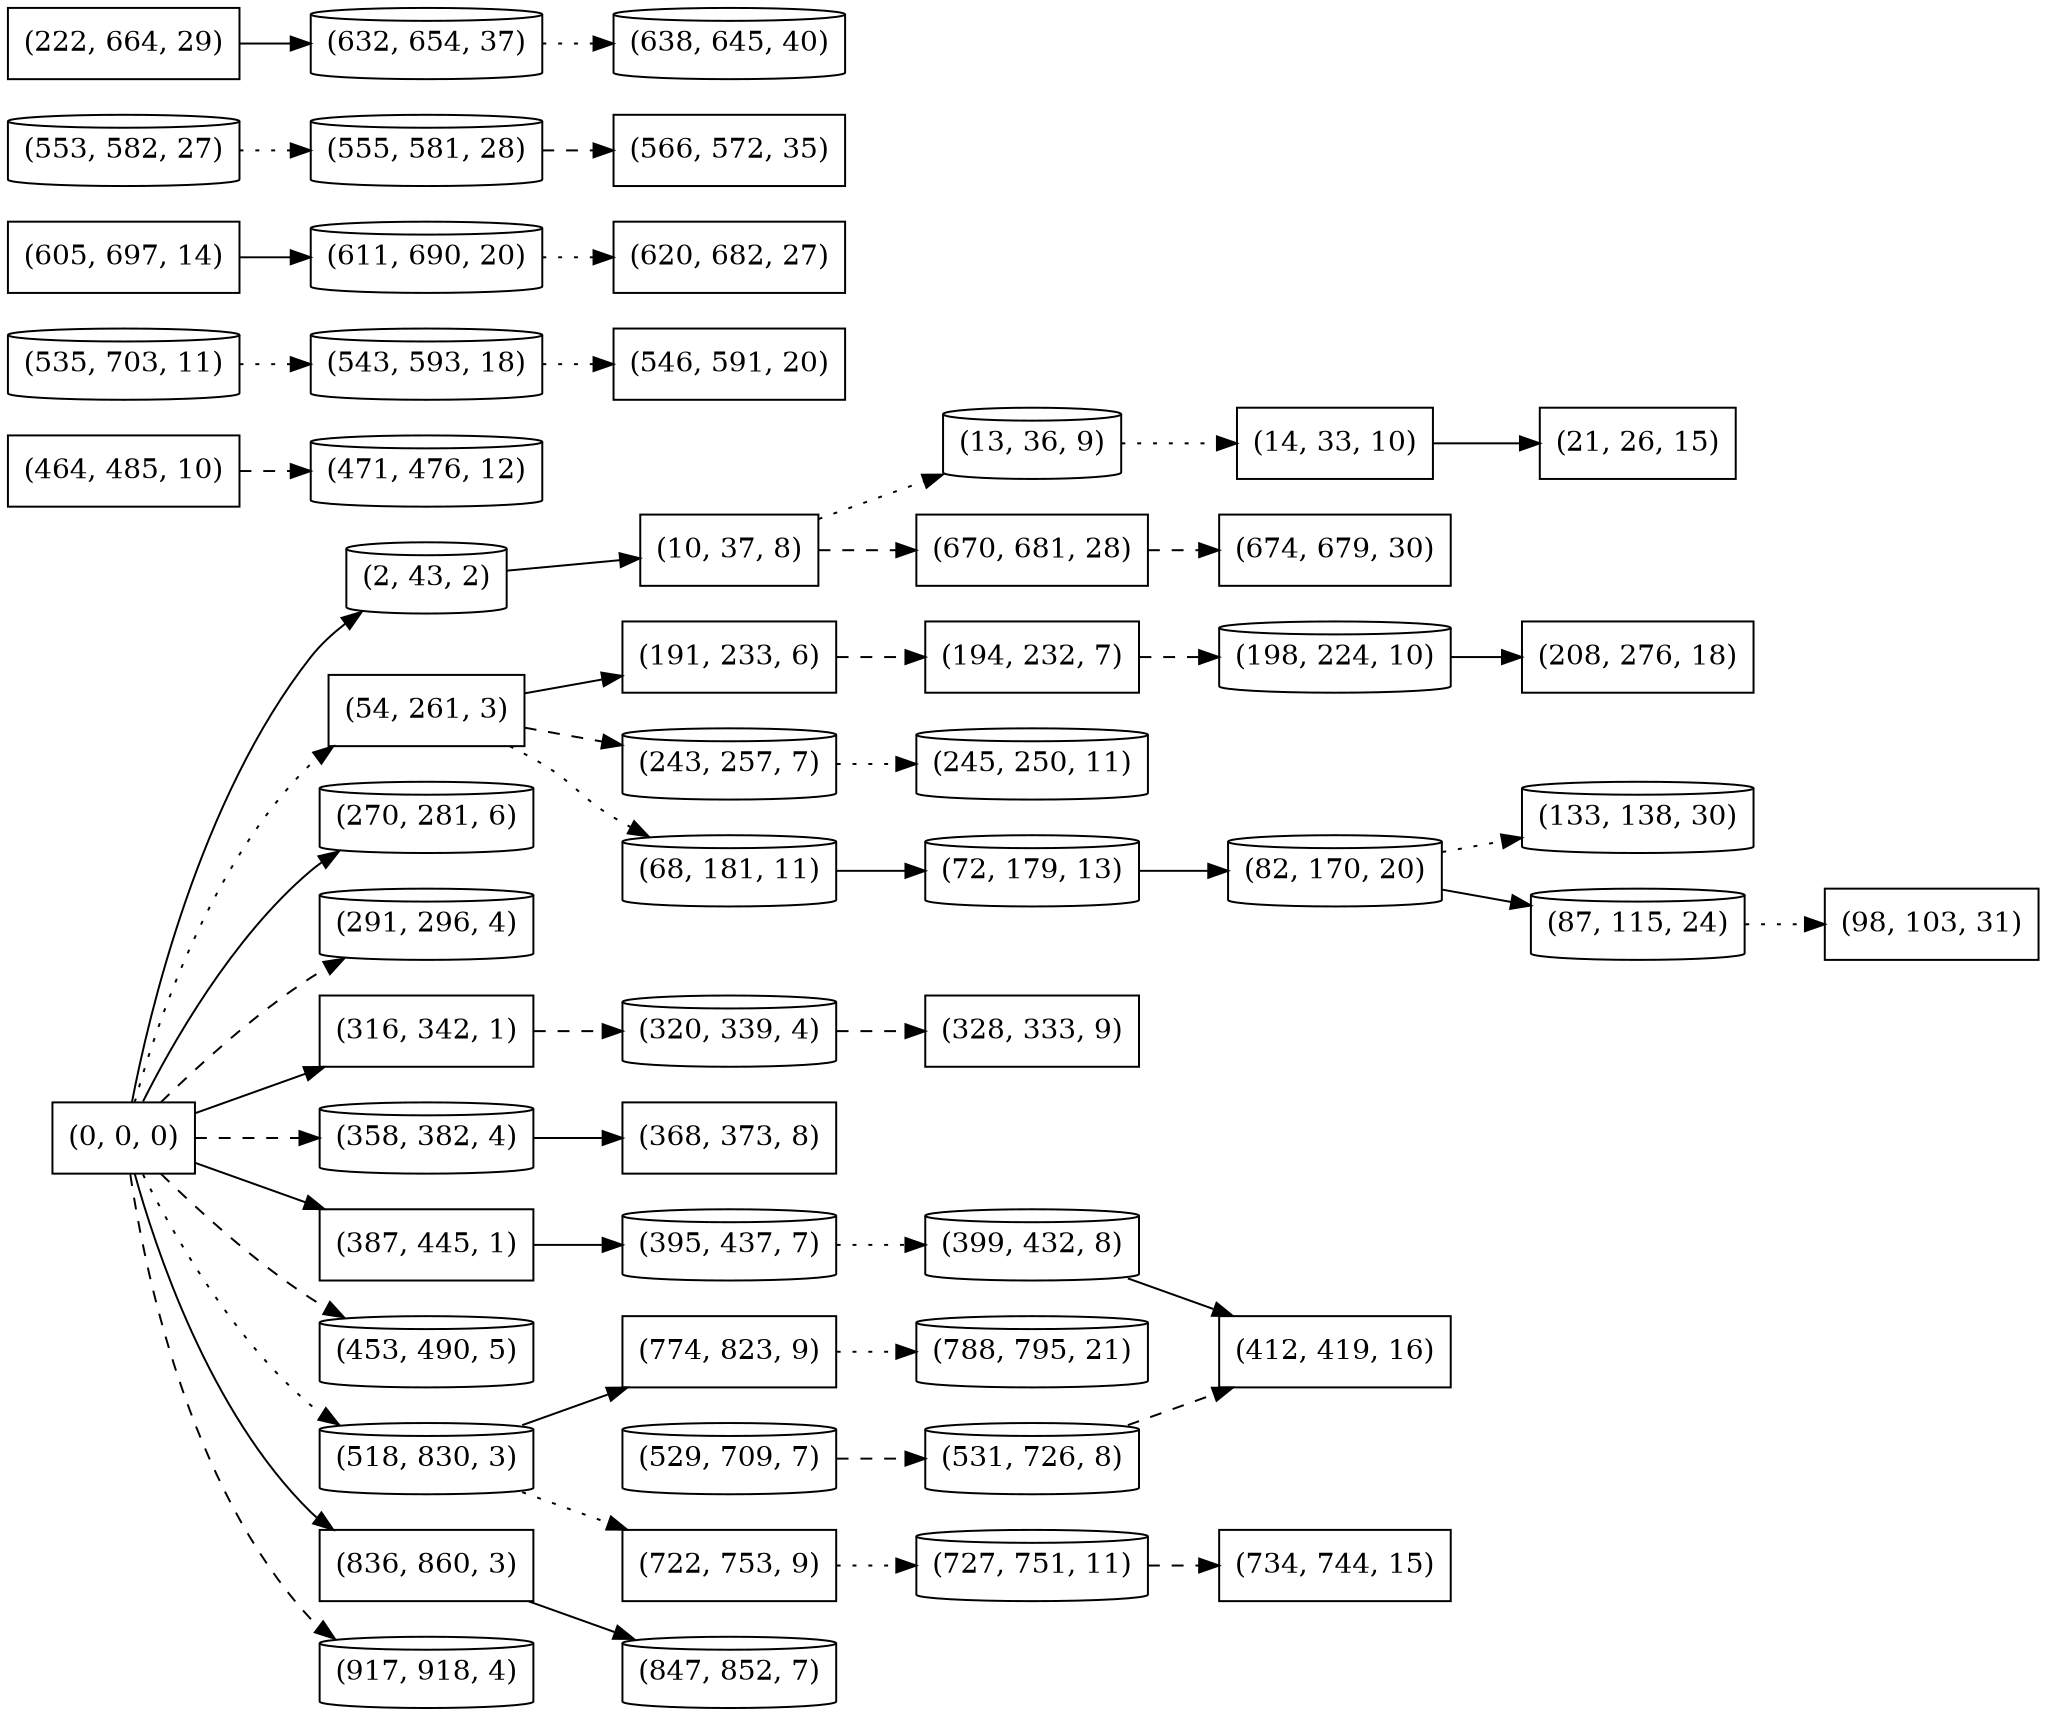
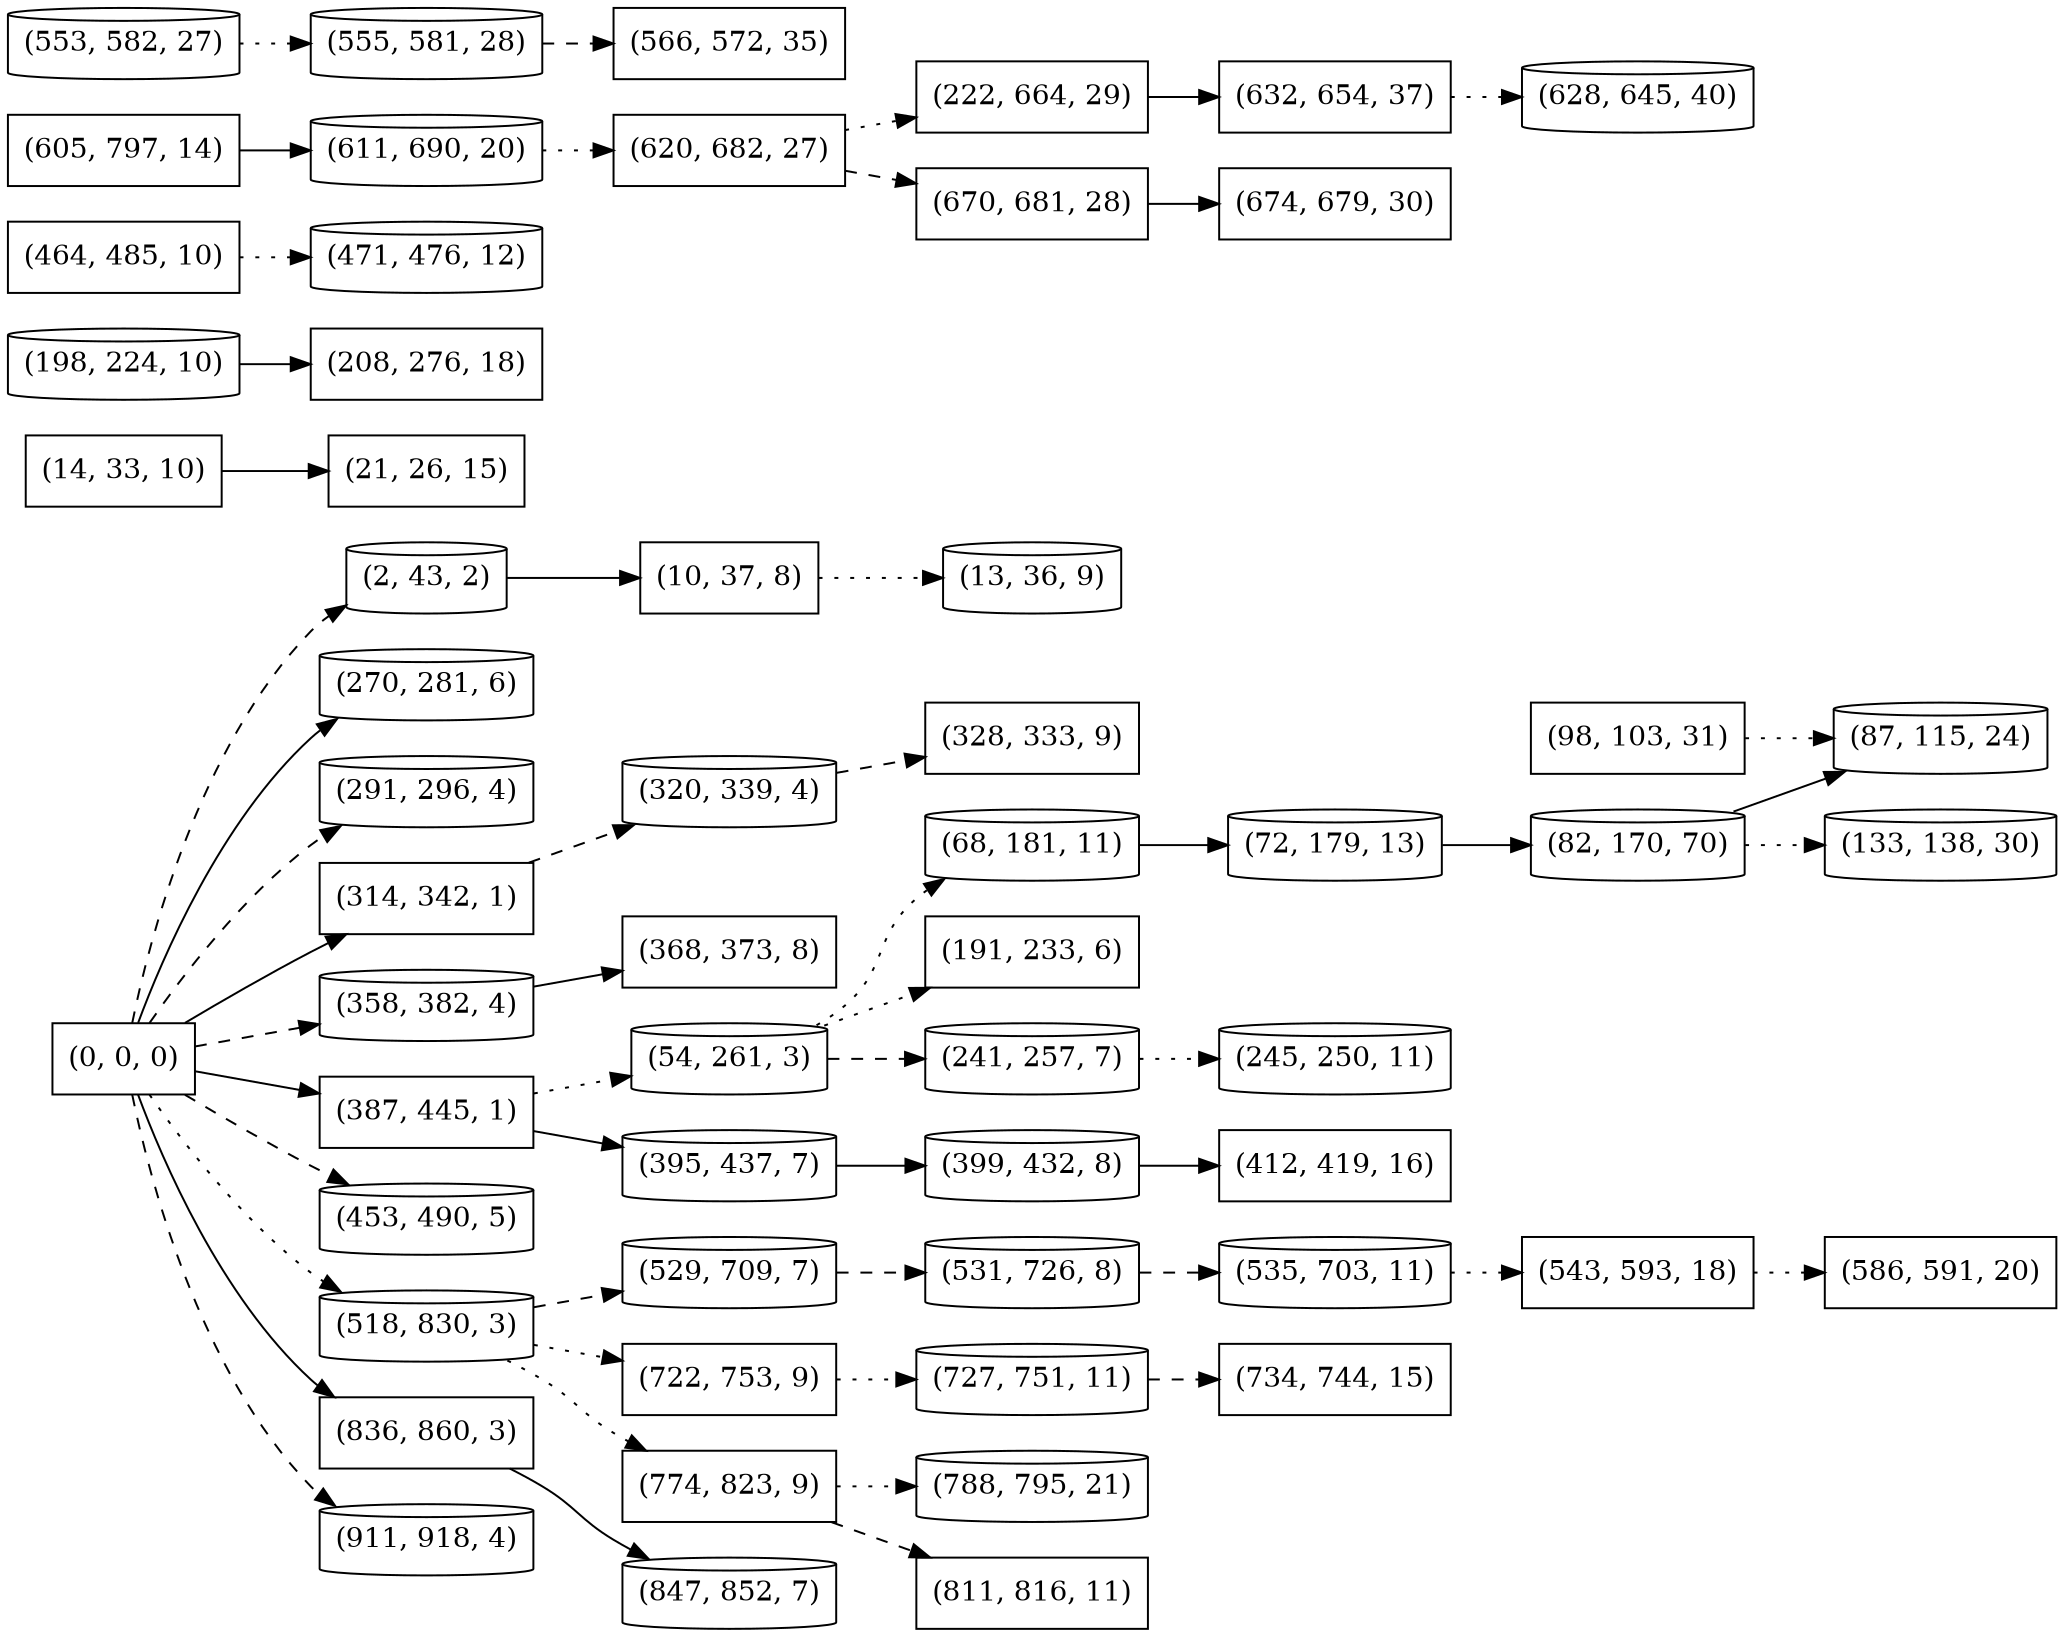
(427, 44) -> (1335, 97)
(729, 44) -> (1638, 97)
none -> (871, 125)
(124, 257) -> (124, 150)
(427, 364) -> (1638, 1273)
(729, 364) -> (1941, 1273)
(1169, 443) -> none
(265, 471) -> (265, 257)
(857, 550) -> (871, 175)
(1174, 550) -> (1174, 204)
(1032, 657) -> none
(564, 686) -> (868, 1010)
(427, 711) -> (729, 1059)
(729, 764) -> (1032, 1059)
(206, 847) -> (201, 804)
(1335, 871) -> (1638, 845)
(204, 919) -> (572, 1087)
(1775, 924) -> (1779, 738)
(427, 1031) -> (427, 899)
(871, 1245) -> (871, 1166)
none -> (568, 1301)
(565, 1410) -> (569, 1399)
(1171, 1410) -> (1169, 1273)
none -> (1032, 1593)
(427, 1672) -> (427, 1540)
